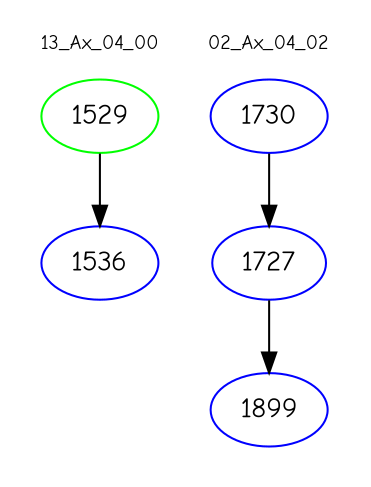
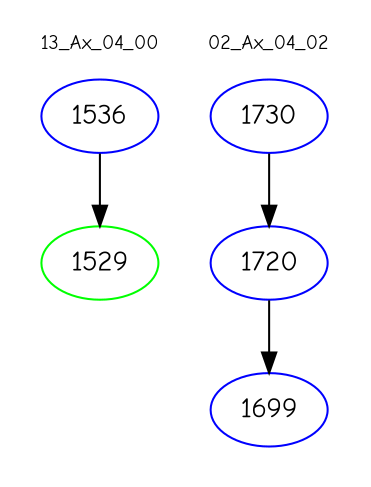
(100, 180) -> (100, 180)
(269, 263) -> (269, 263)
(269, 410) -> (269, 410)
